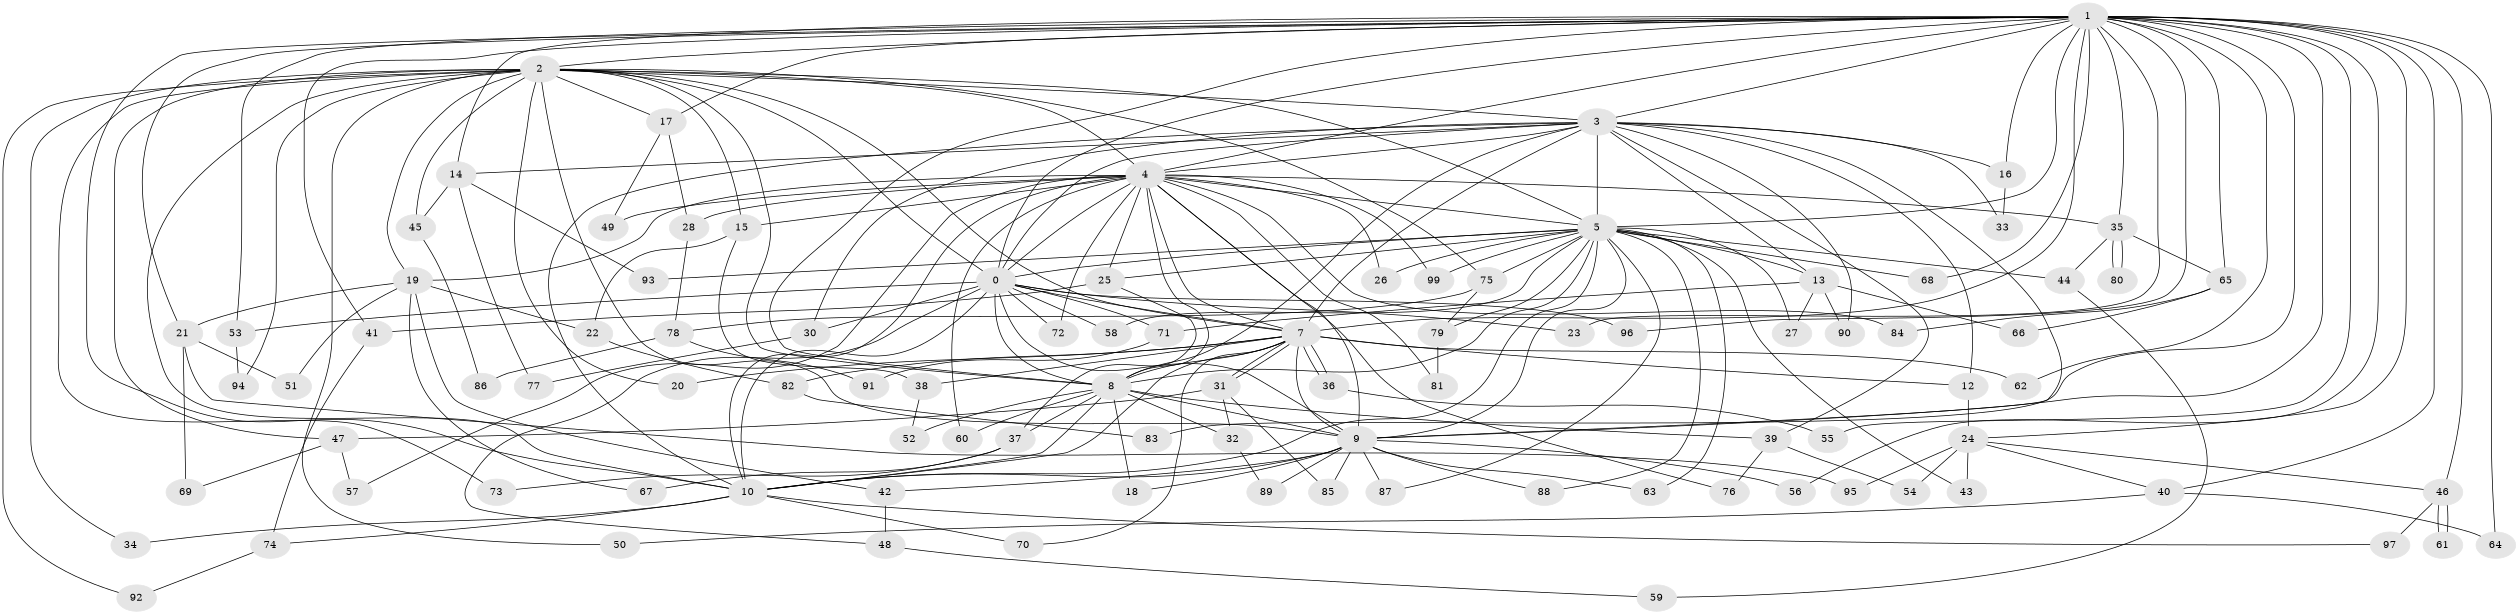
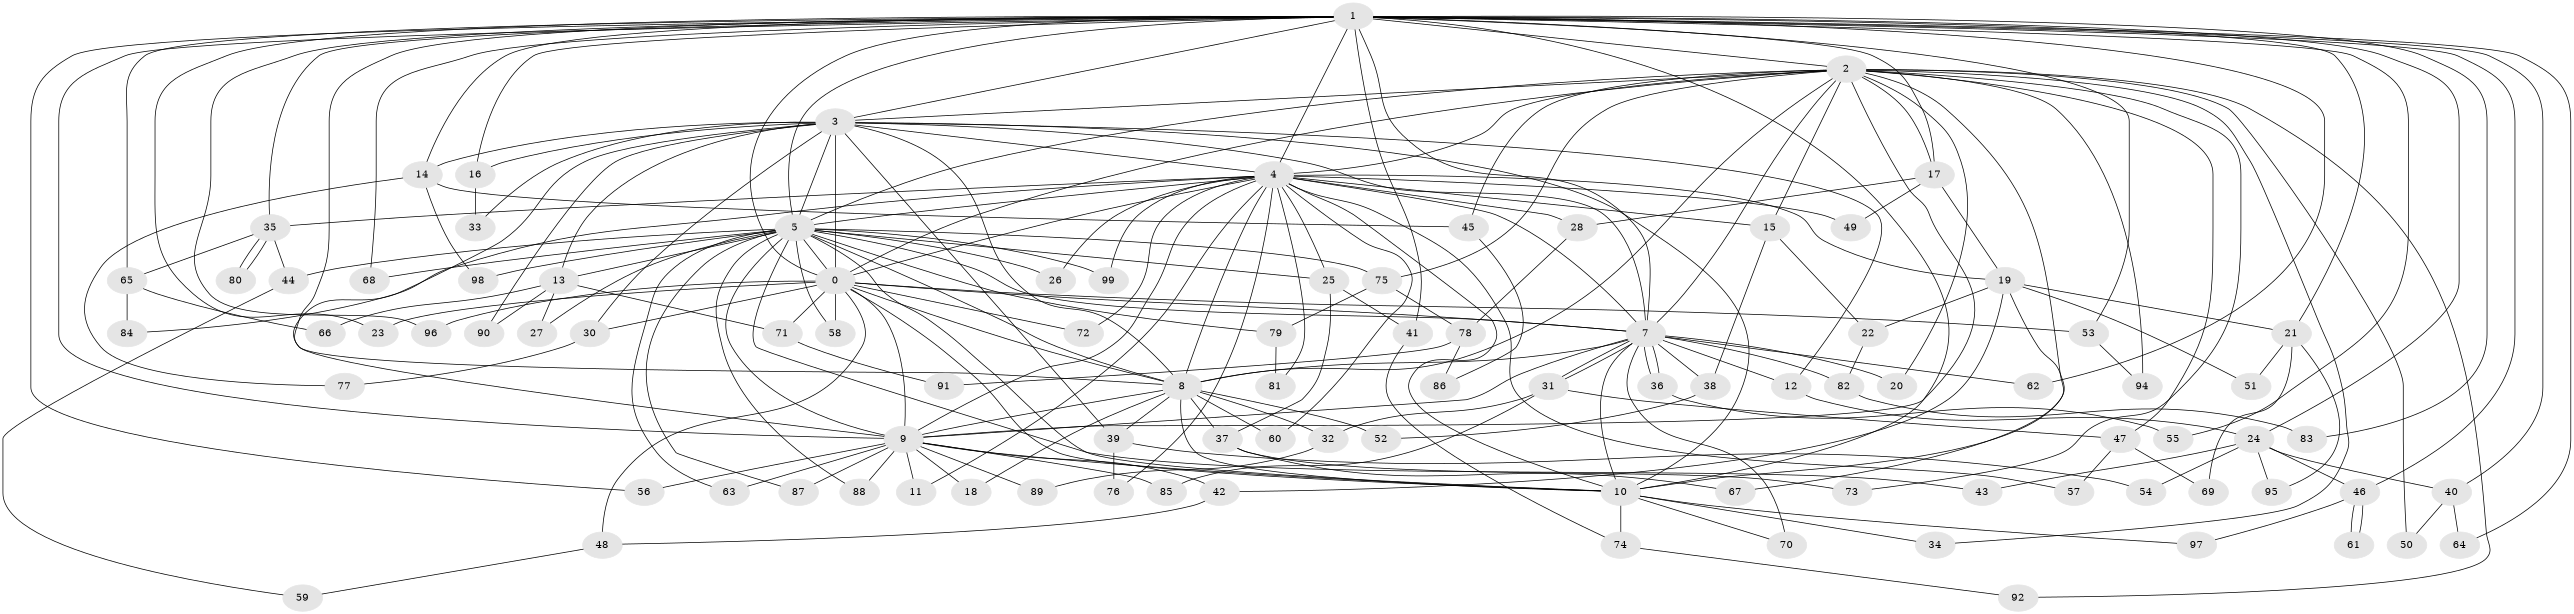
(414, 145) -> (1971, 230)
(649, 281) -> (478, 281)
none -> (1215, 312)
none -> (916, 492)
